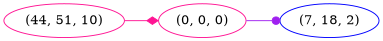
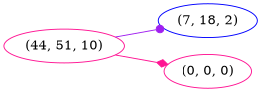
(259, 21) -> (136, 33)
